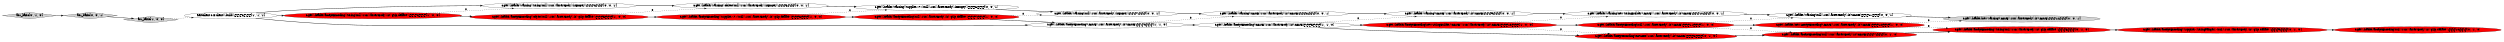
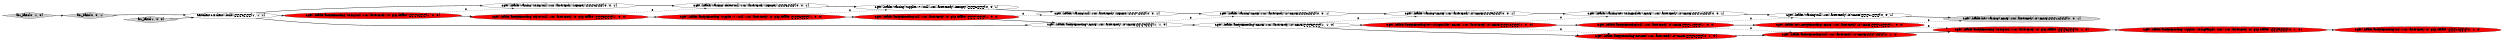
(120, 18) -> (148, 15)
(181, 18) -> (181, 18)
